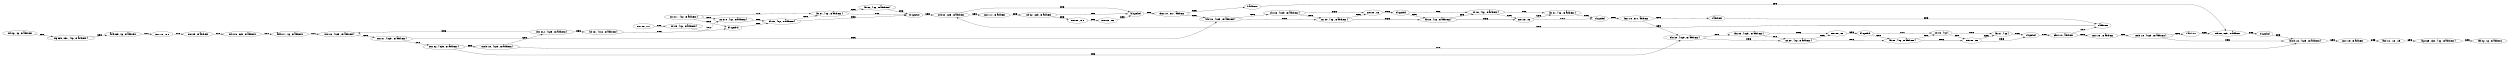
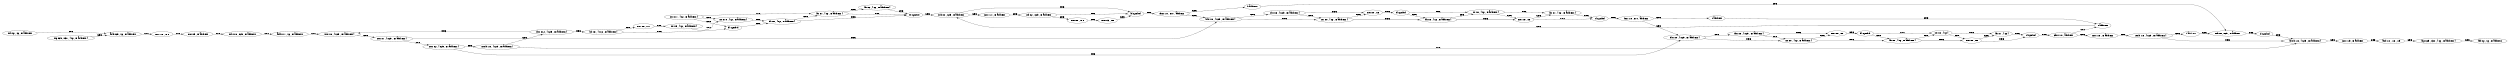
none -> (625, 29)
(43, 36) -> (70, 32)
